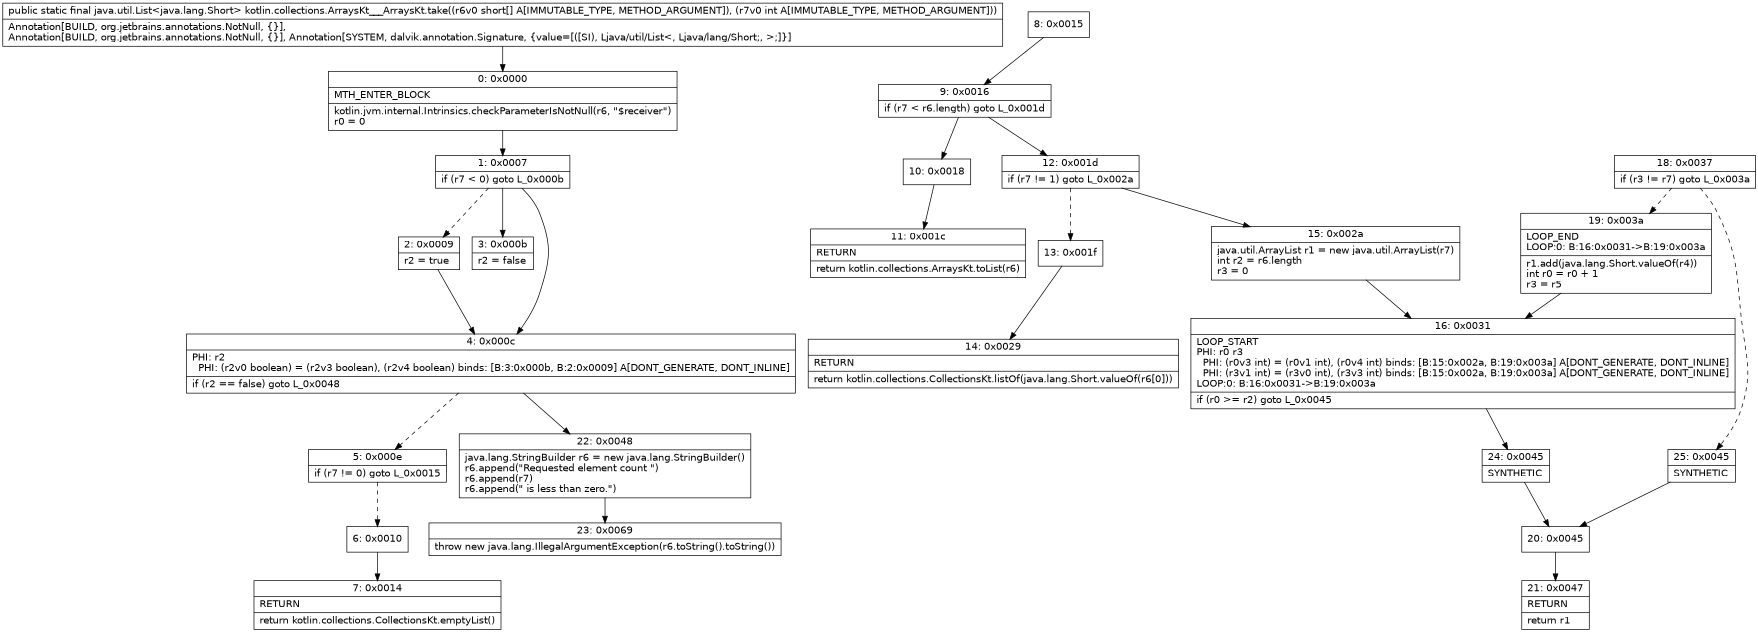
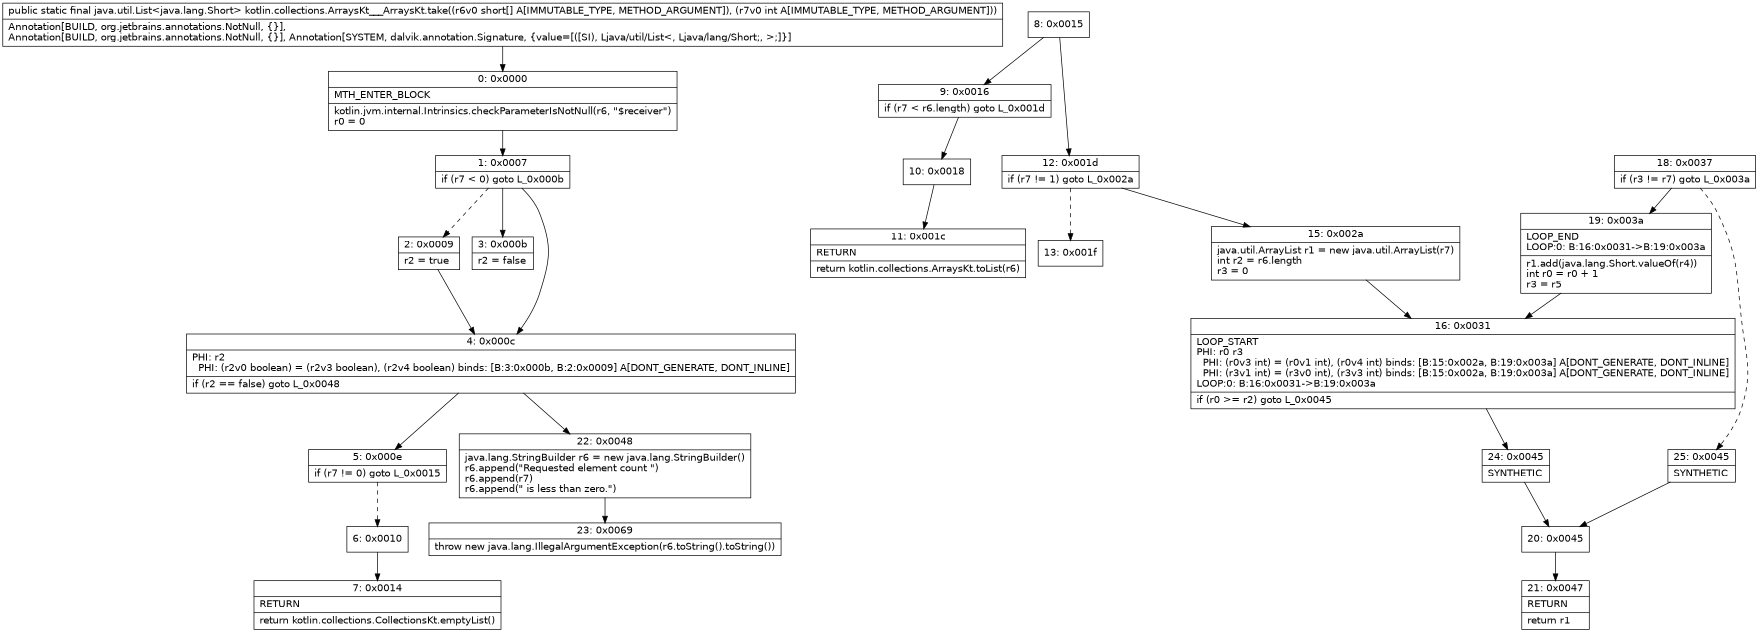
(1015, 134) -> (1064, 93)
(1663, 198) -> (1663, 198)
(993, 364) -> none
(429, 419) -> (429, 419)
